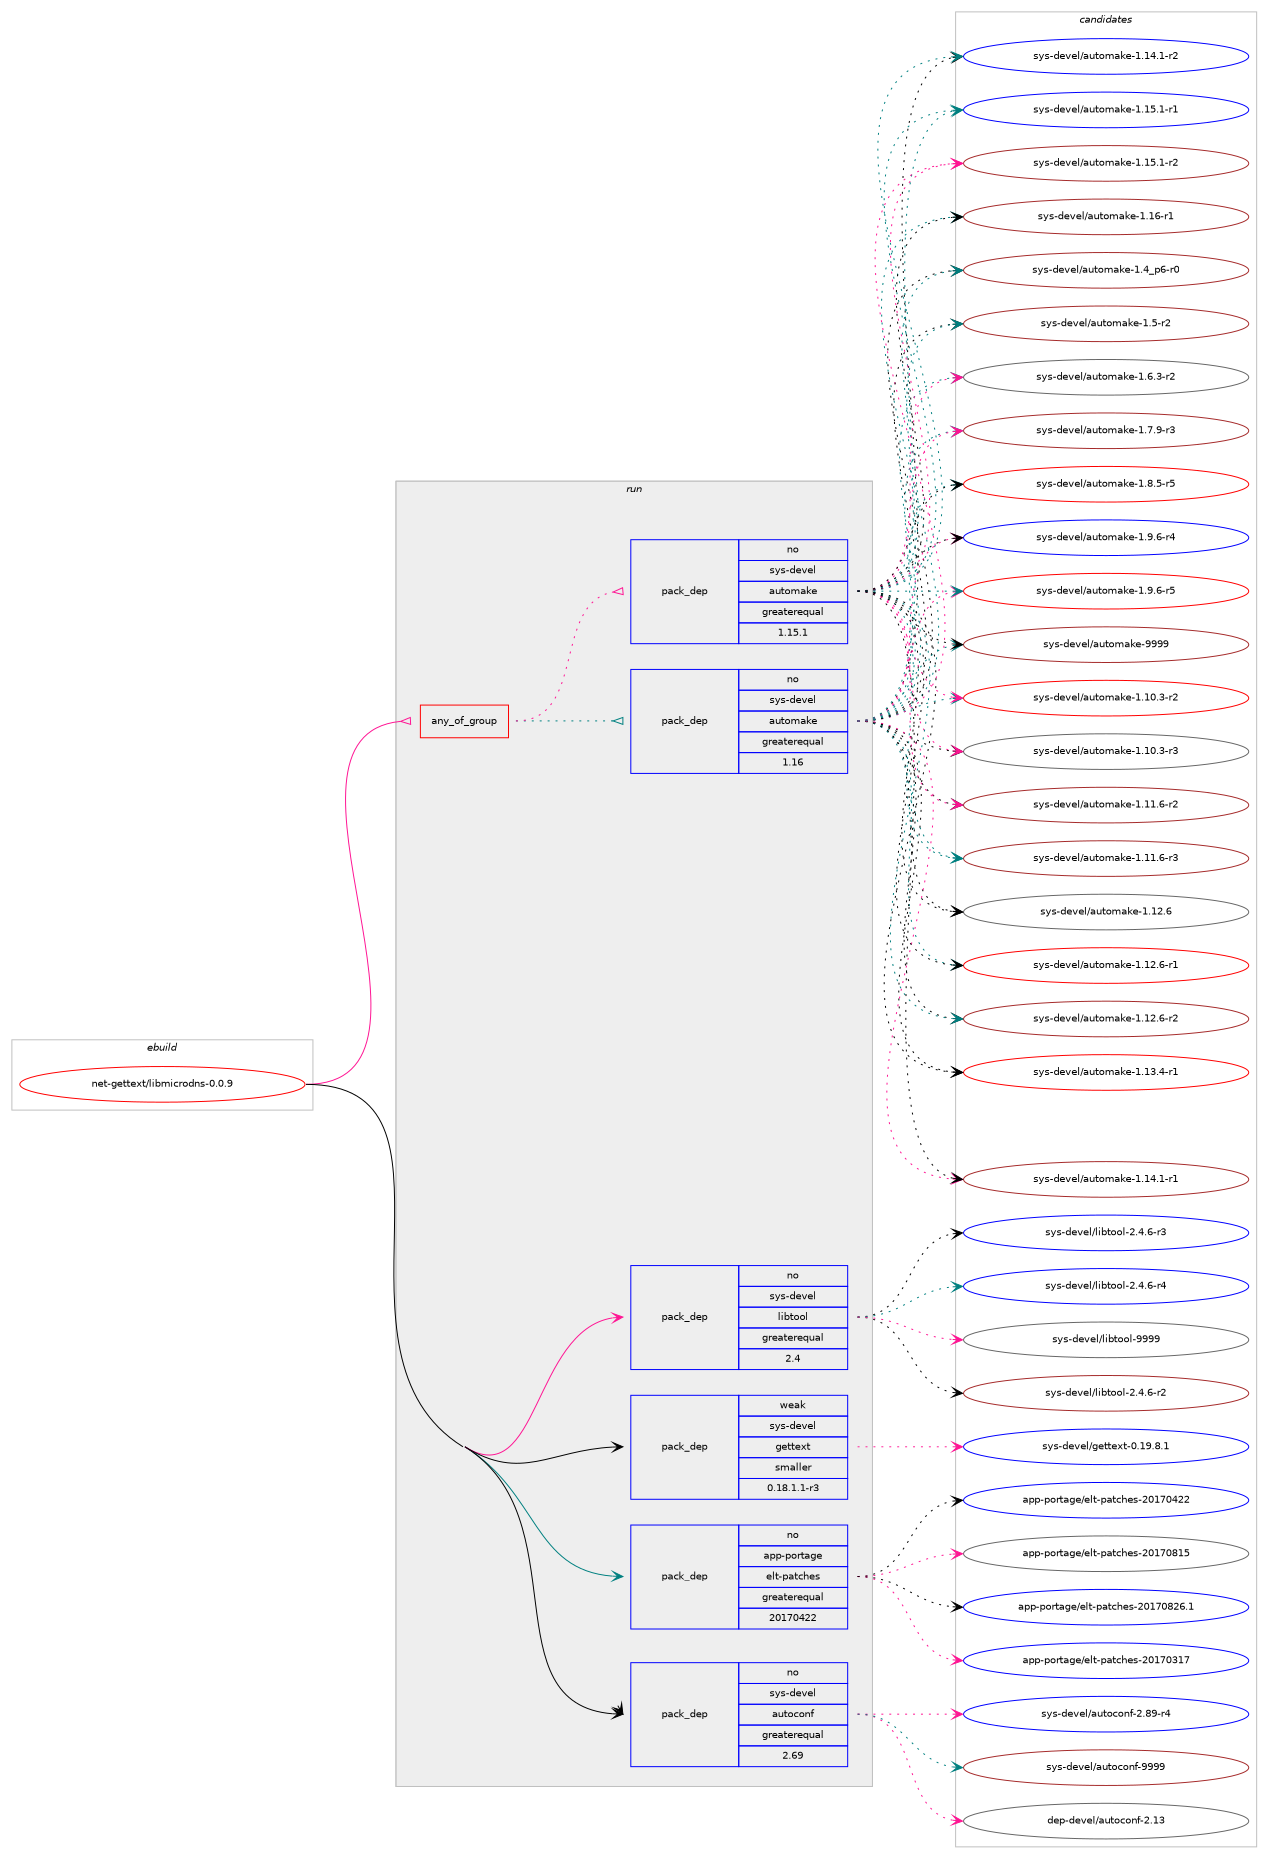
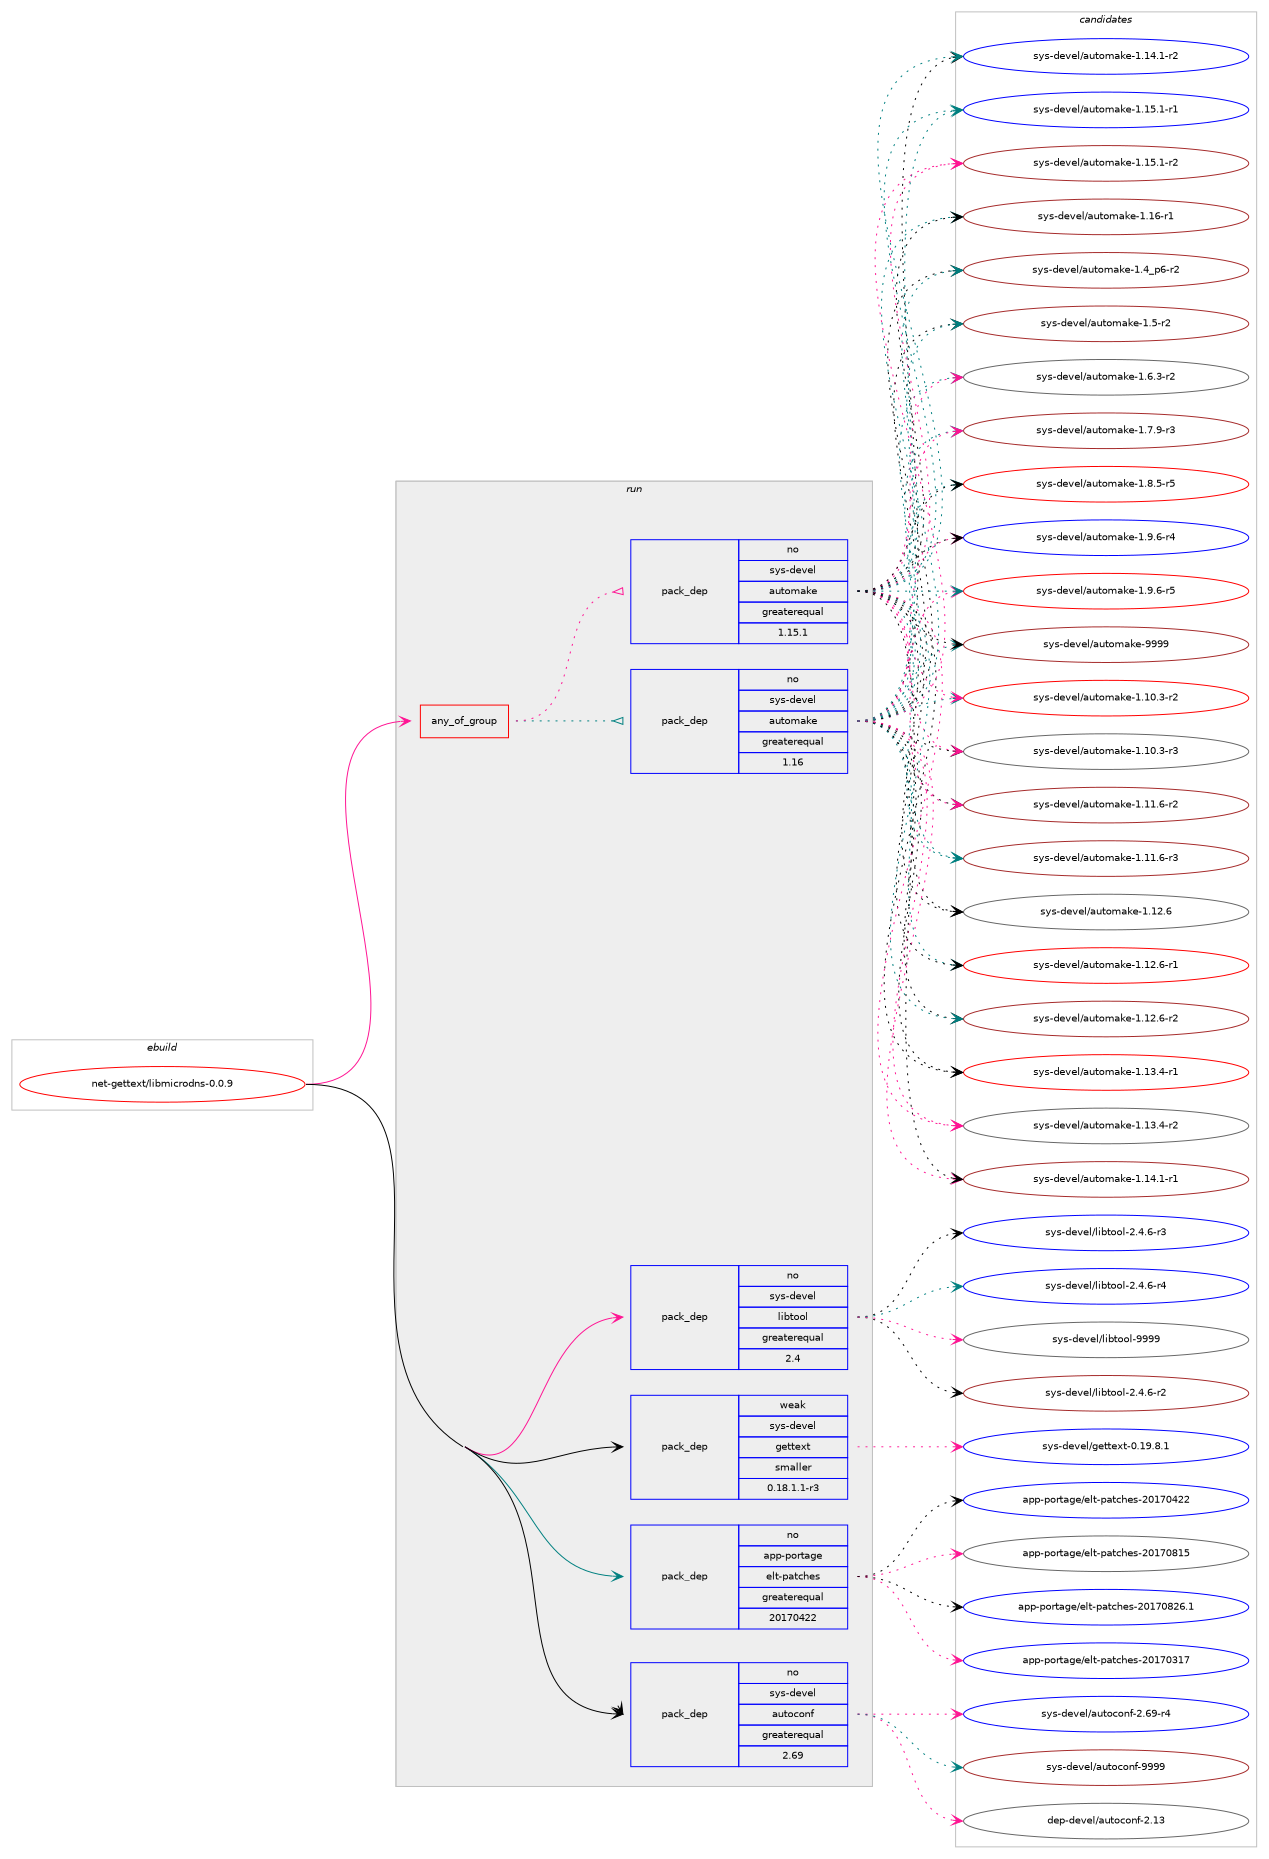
(1106, 270) -> (1106, 270)
(359, 908) -> (359, 908)
none -> (1106, 1126)
(1106, 1714) -> (1106, 1714)
